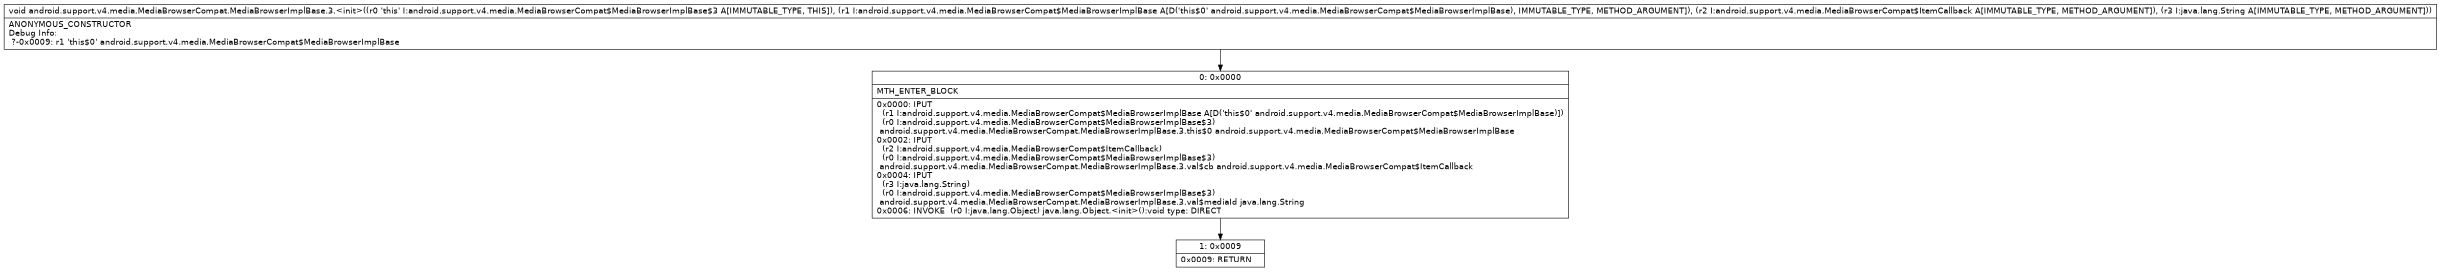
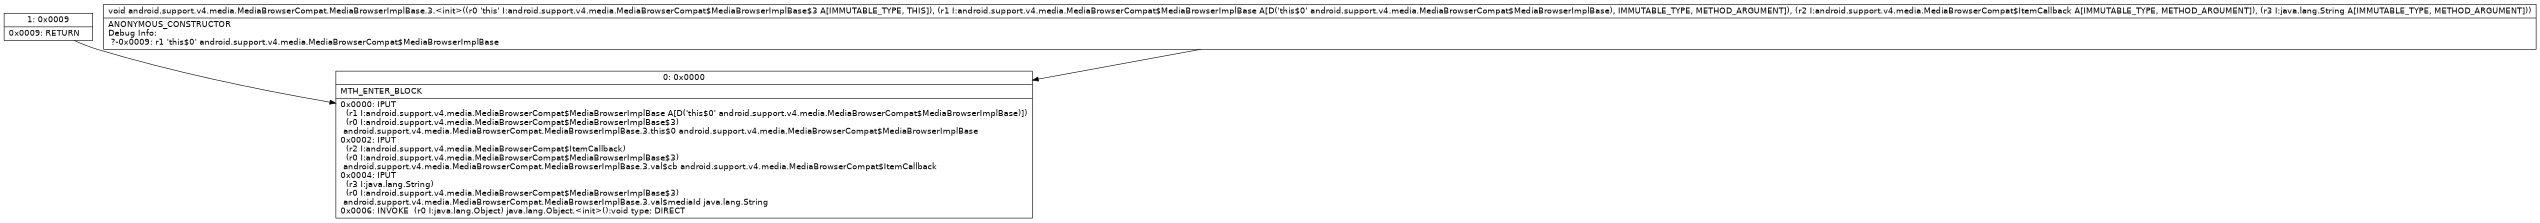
(1220, 226) -> (201, 76)
